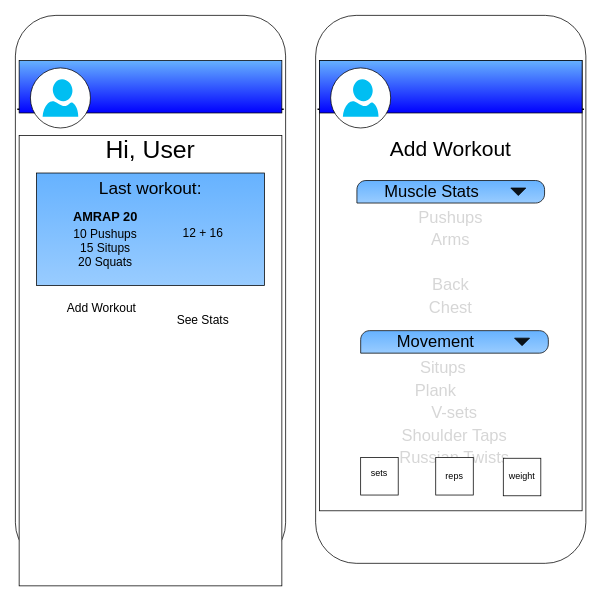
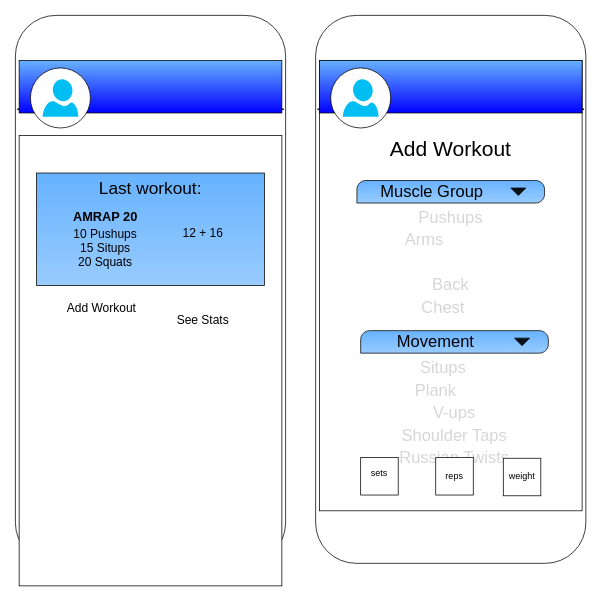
(150, 149) -> none
(432, 192) -> (432, 192)
(450, 240) -> (424, 240)
(450, 308) -> (443, 308)
(454, 413) -> (454, 413)
